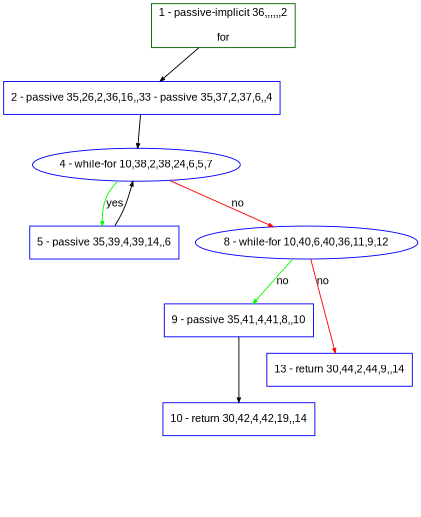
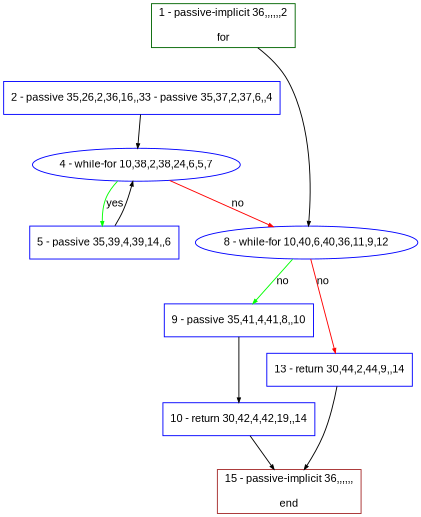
(181, 63) -> (304, 127)
none -> (289, 492)
